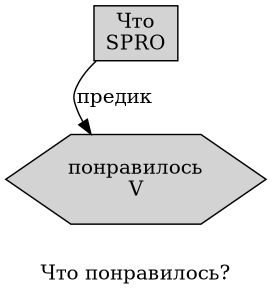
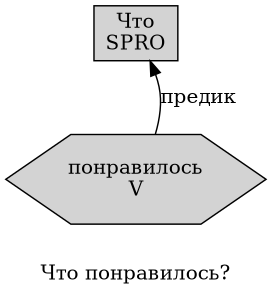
(76, 89) -> (160, 104)
